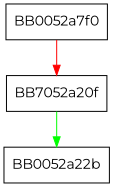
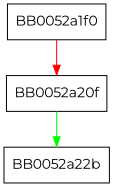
(57, 22) -> (57, 22)
(57, 93) -> (57, 93)
